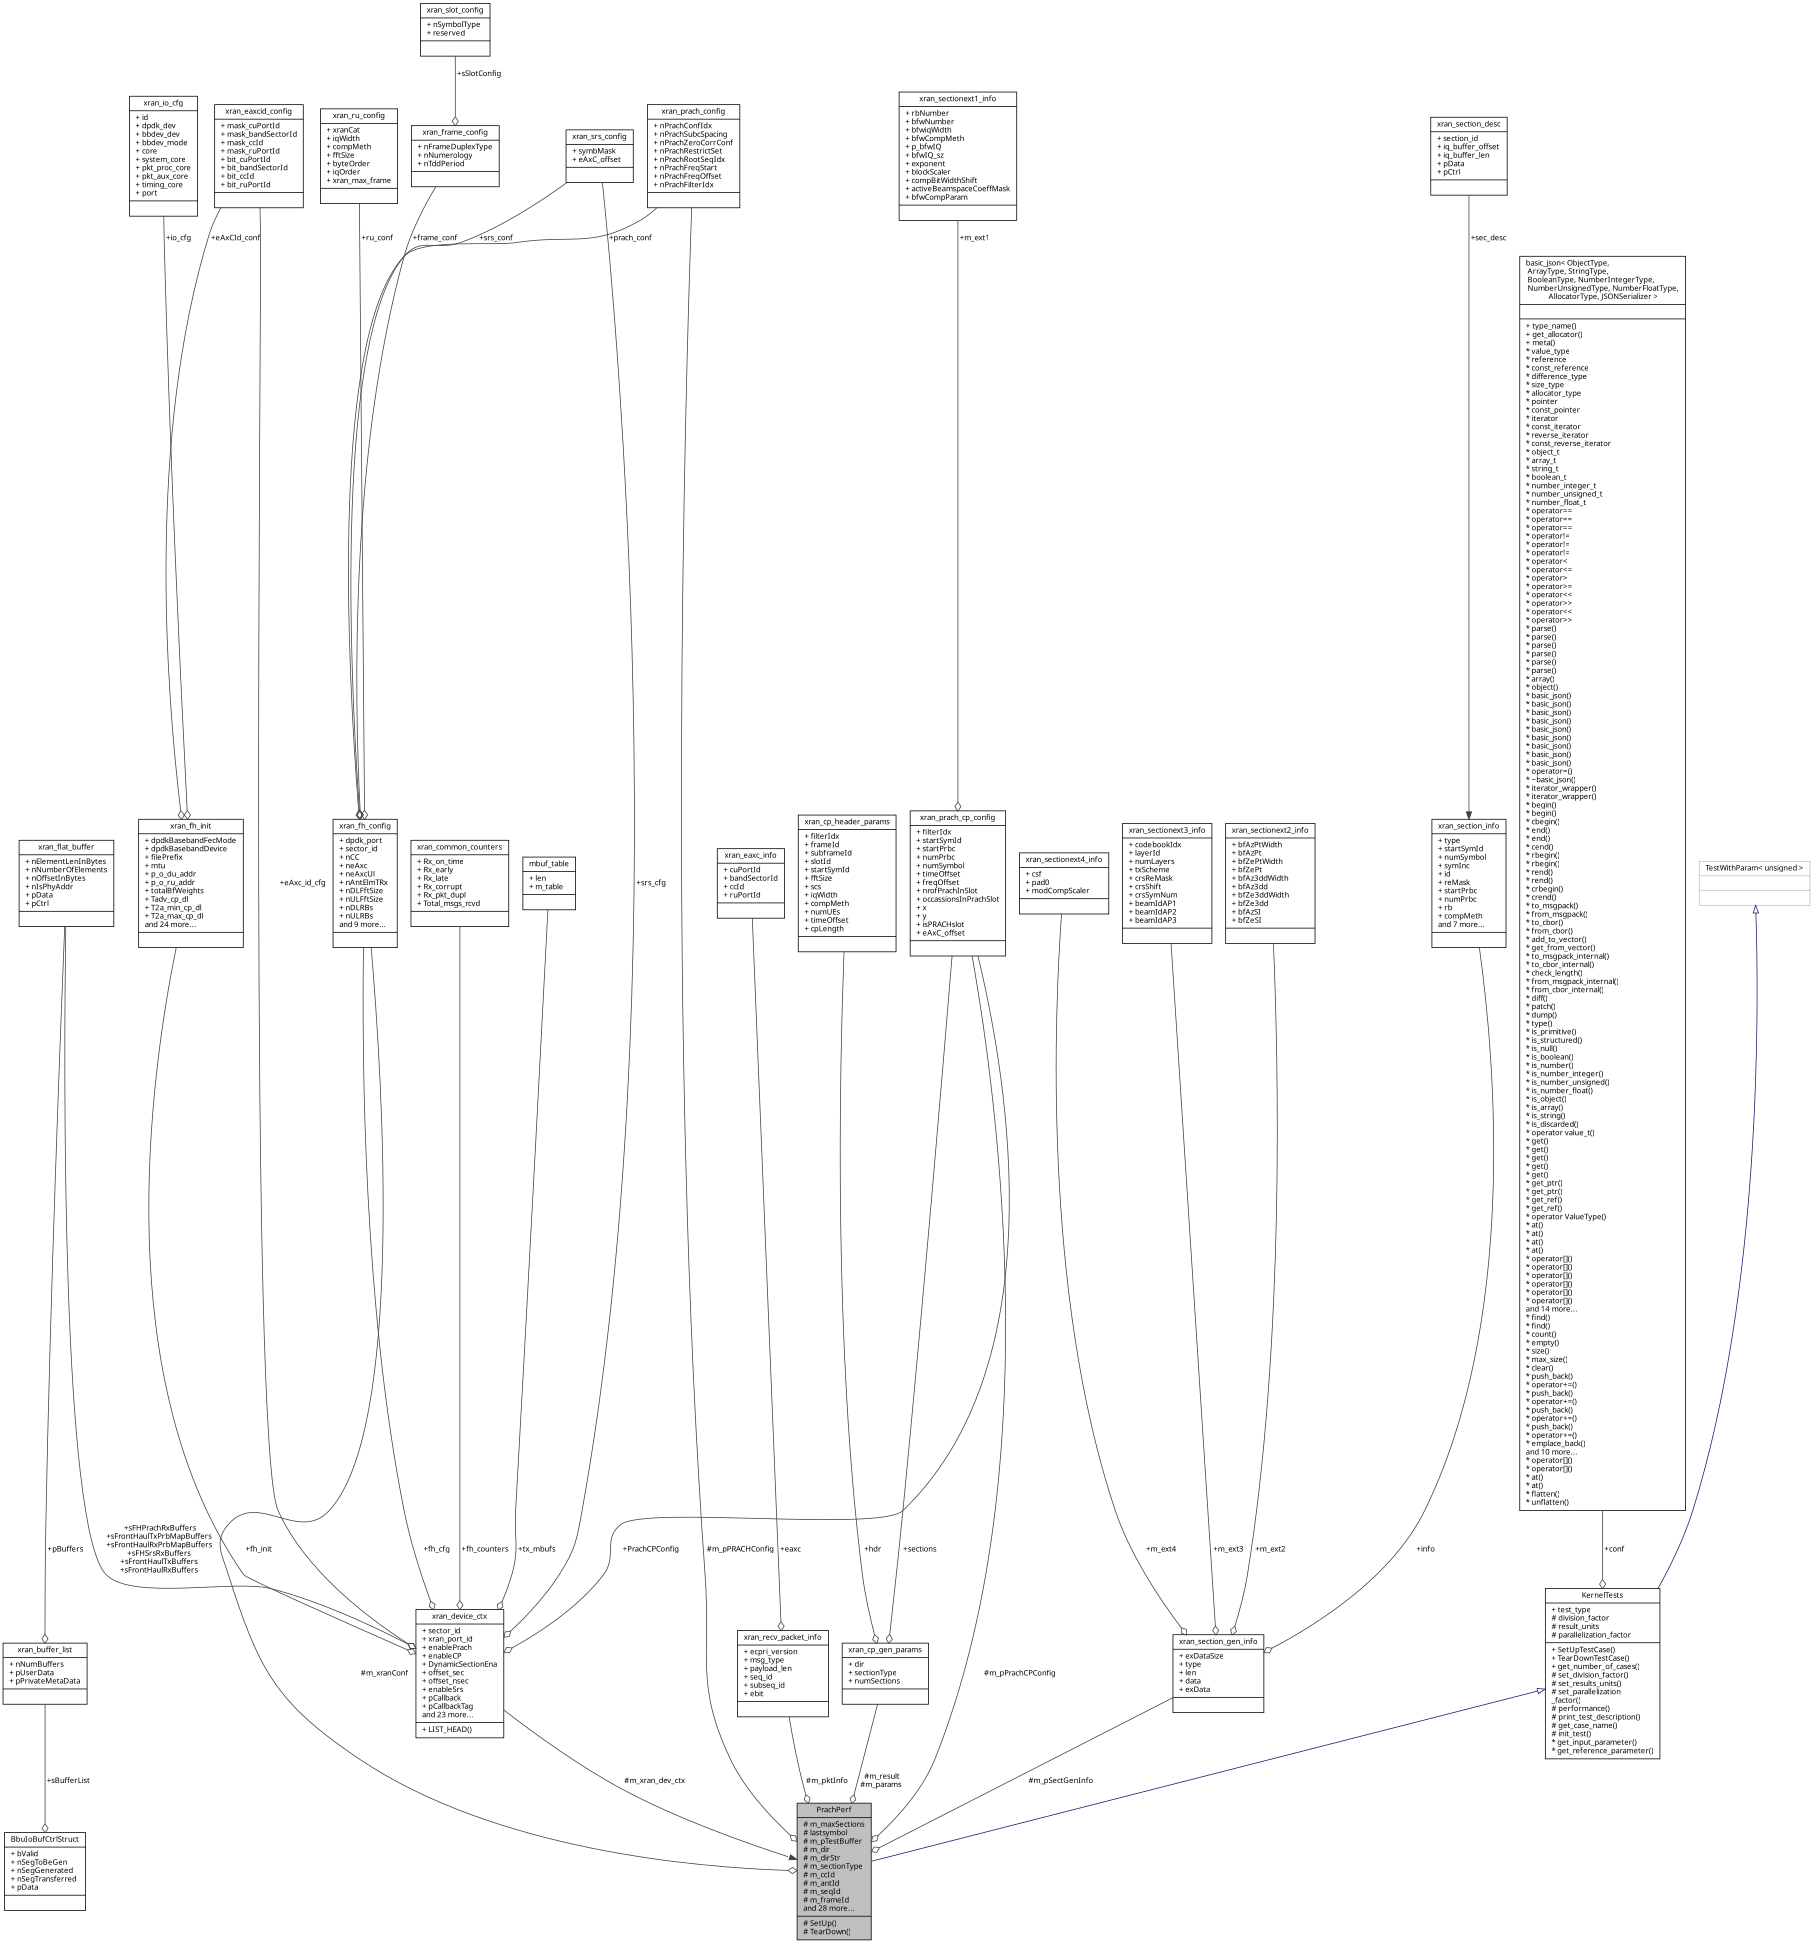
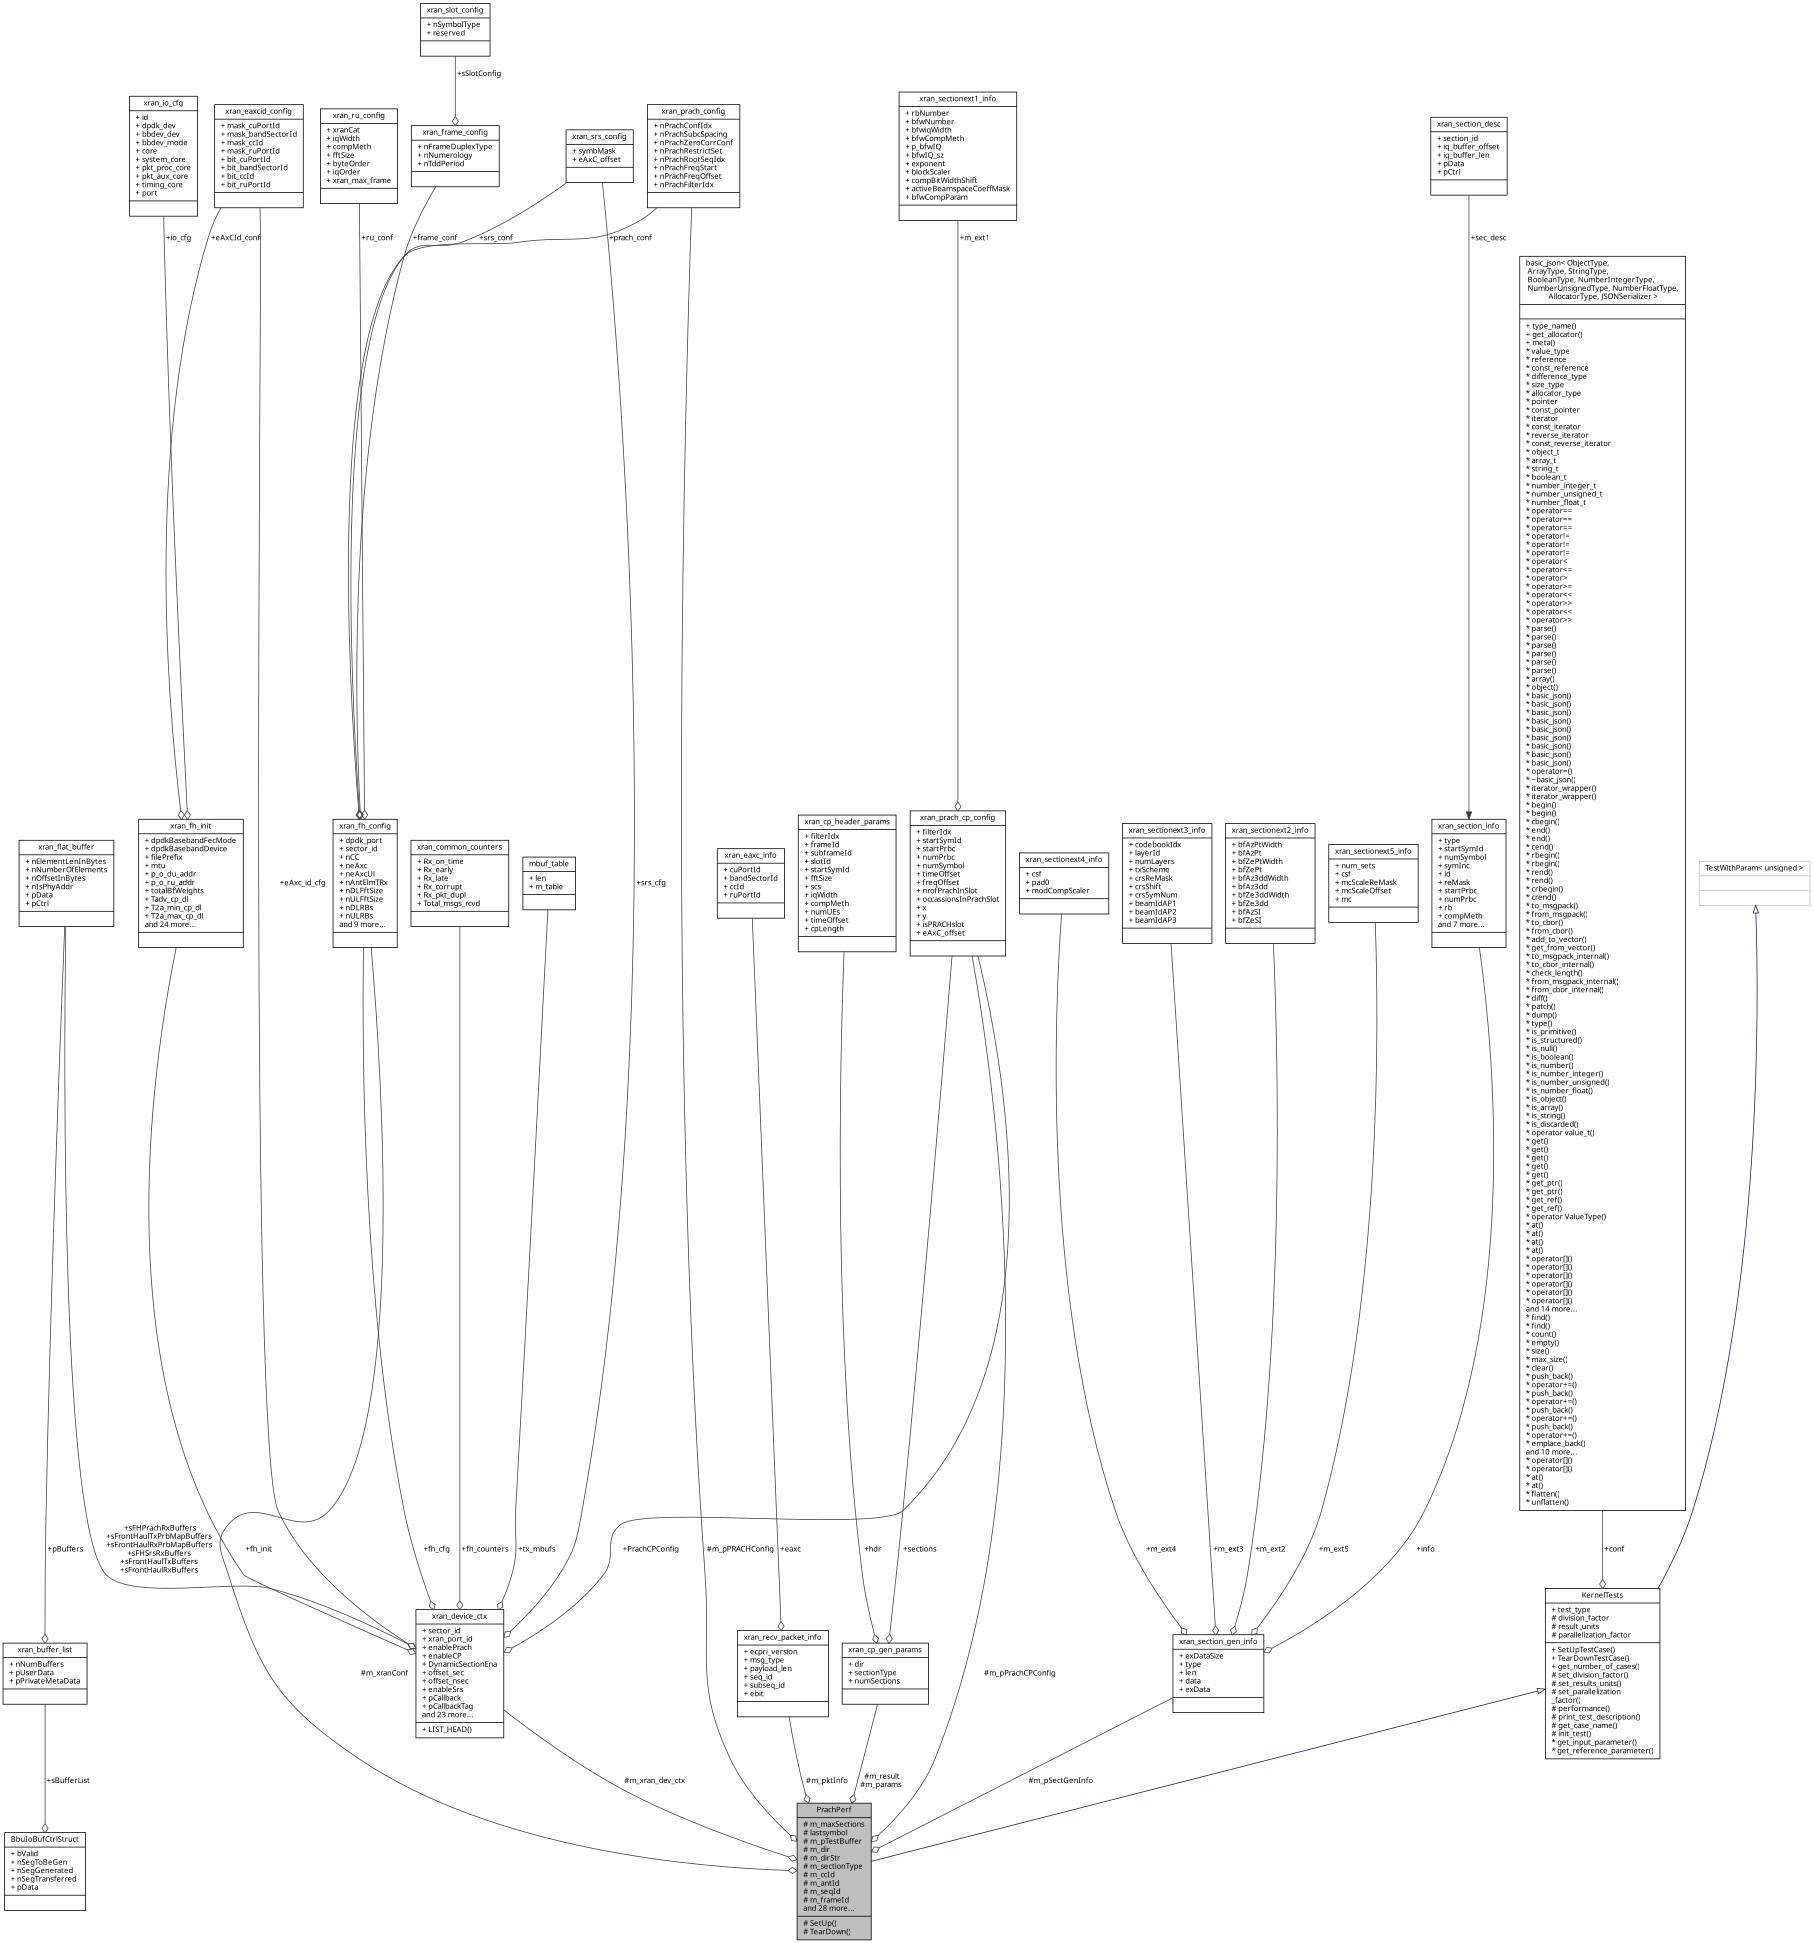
none -> (1373, 883)
(639, 1798) -> (639, 1798)
